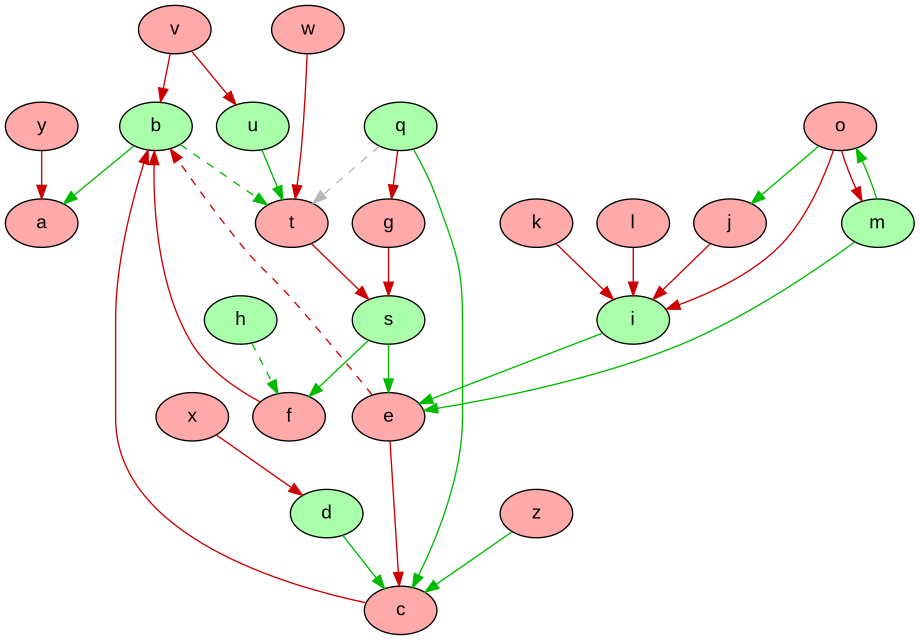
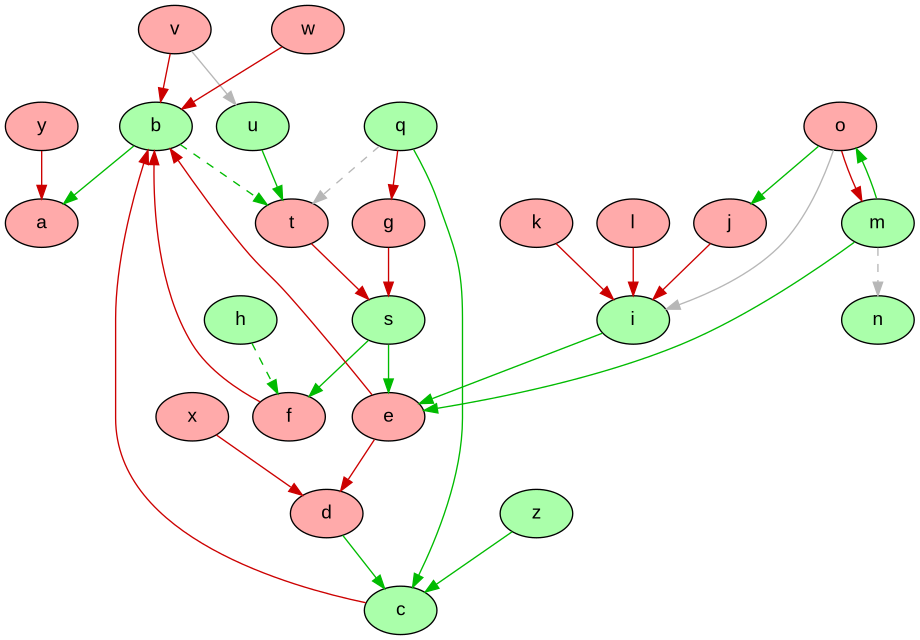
(209, 73) -> (209, 73)
(304, 120) -> (238, 74)
(777, 248) -> (777, 248)
(273, 279) -> (273, 279)
none -> (878, 320)
(394, 507) -> (361, 459)
(327, 514) -> (327, 514)
(536, 514) -> (536, 514)
(401, 610) -> (401, 610)
